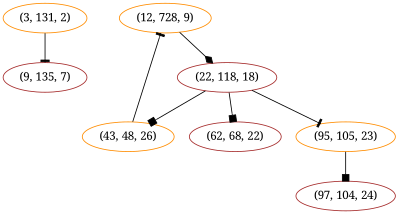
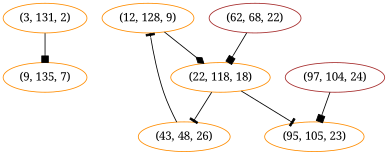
(165, 18) -> (148, 18)
(45, 46) -> (45, 44)
(45, 77) -> (45, 77)
(227, 77) -> (220, 77)
(231, 103) -> (240, 44)
(181, 105) -> (203, 105)
(346, 162) -> (326, 103)
